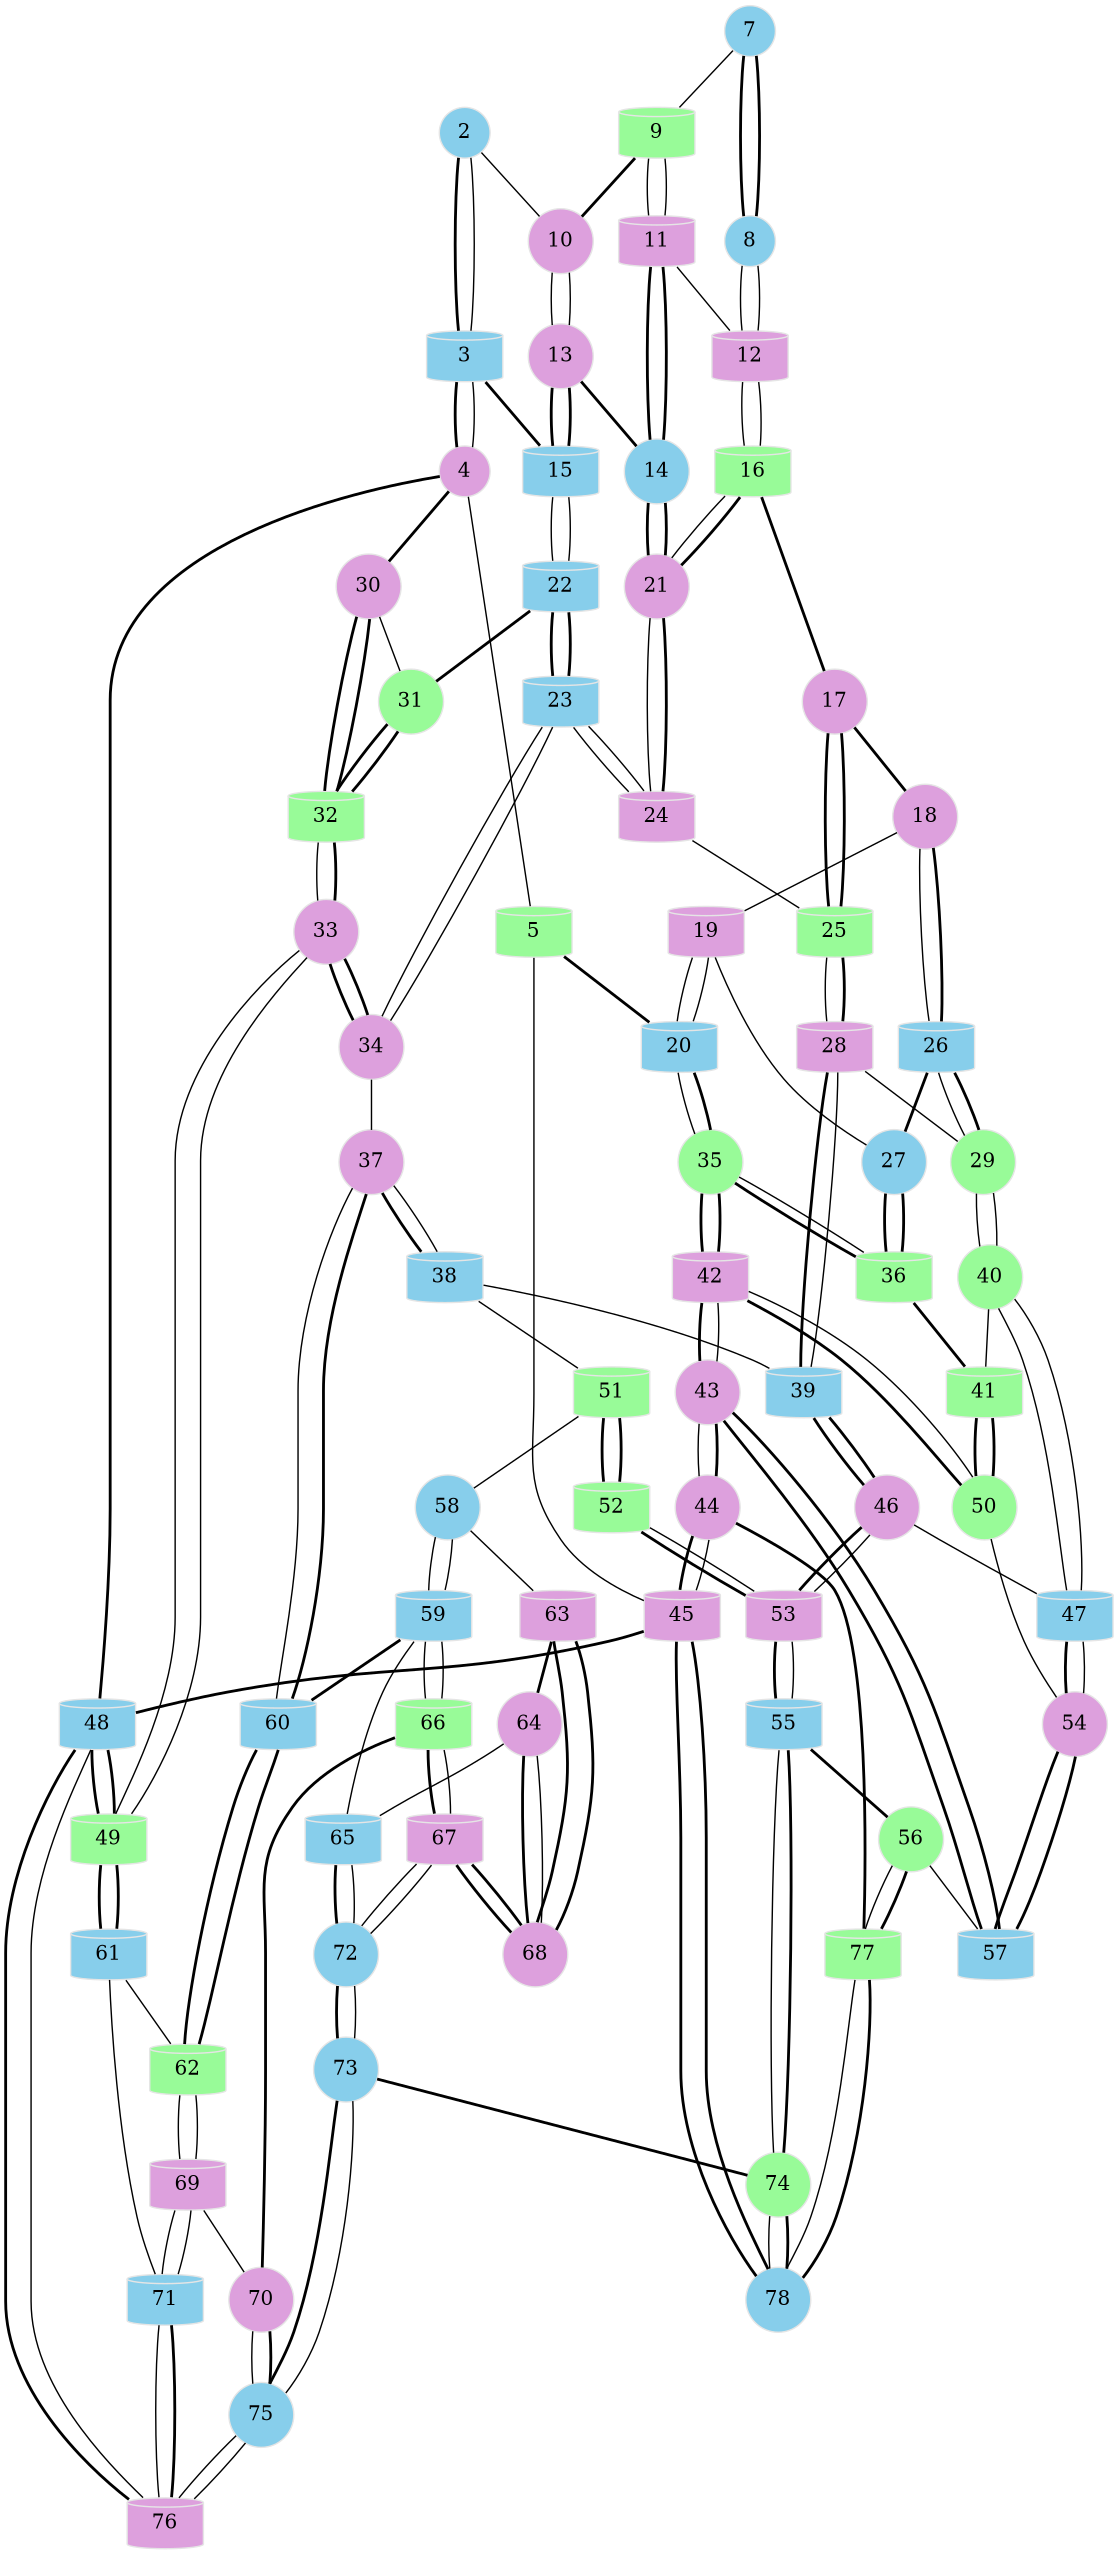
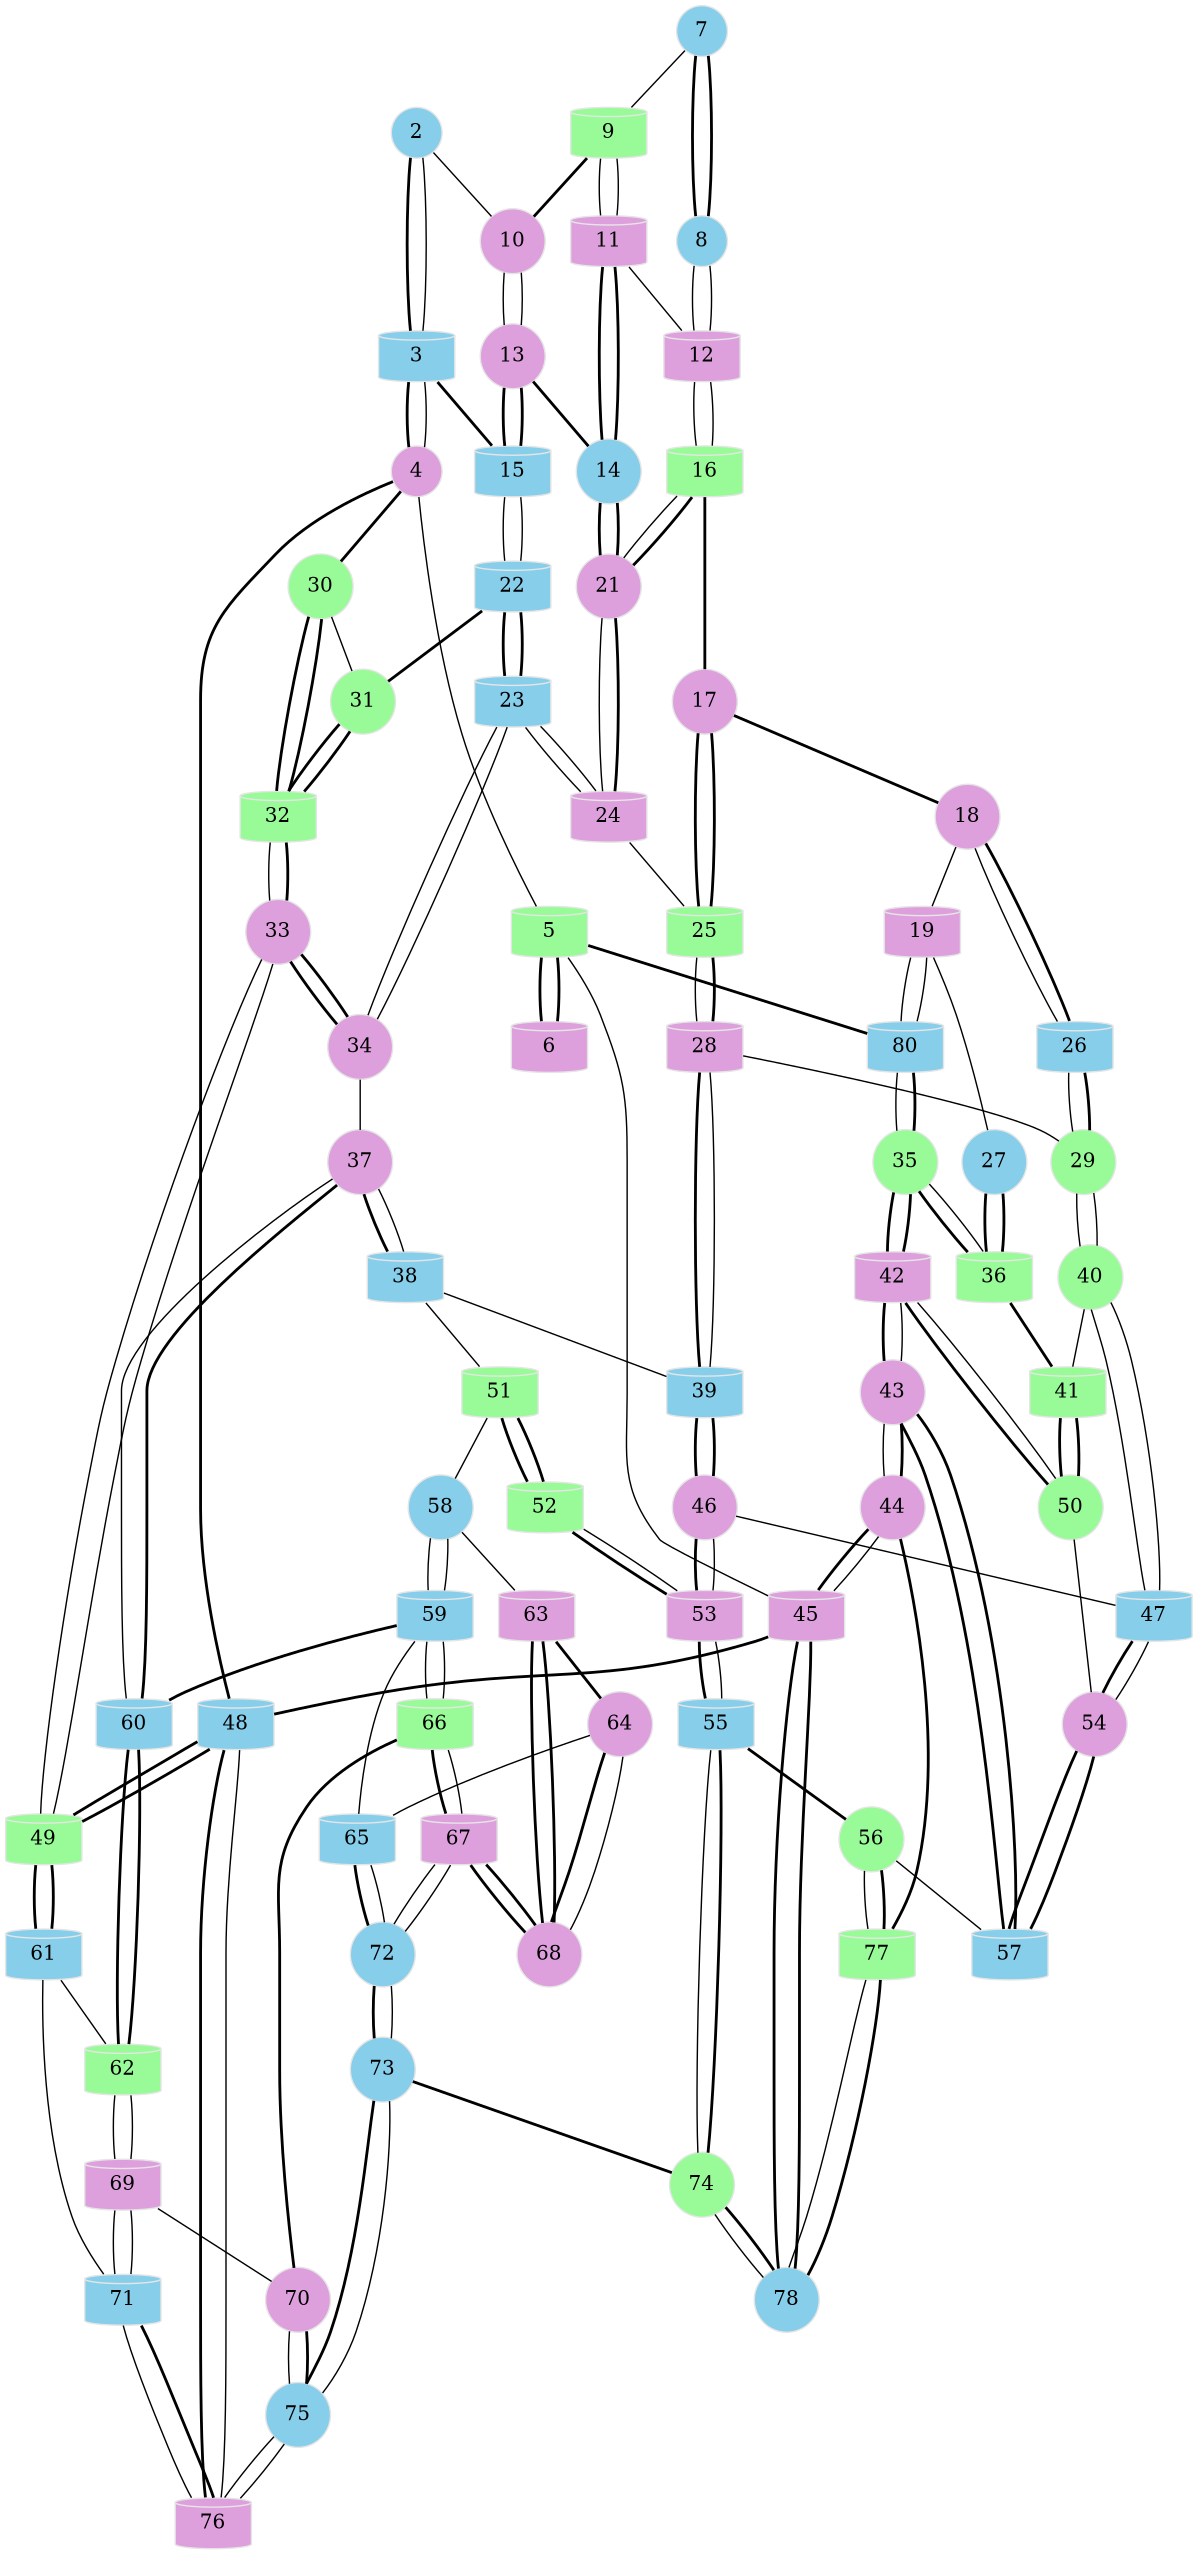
(369, 586) -> (321, 586)
none -> (549, 1047)
(679, 1047) -> (905, 1047)
(917, 1099) -> none
